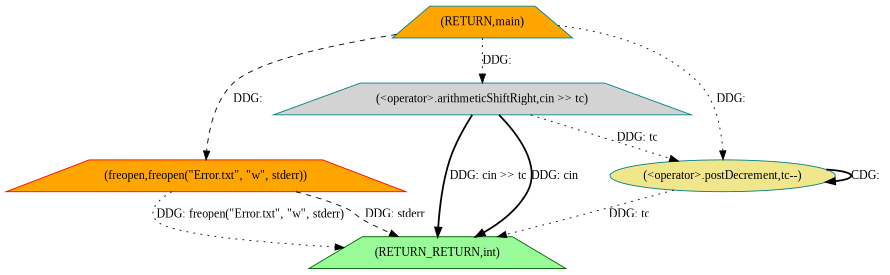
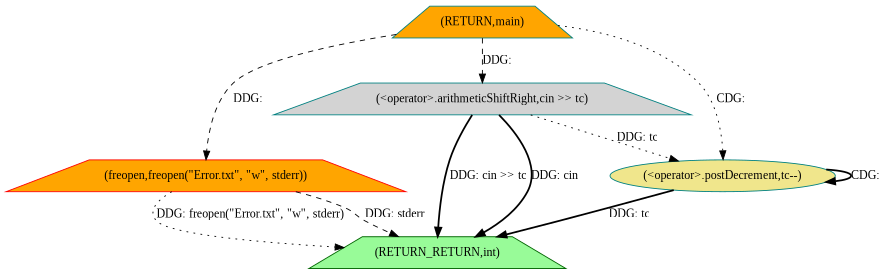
(482, 56) -> (482, 56)
(733, 99) -> (733, 99)
(590, 213) -> (590, 213)
